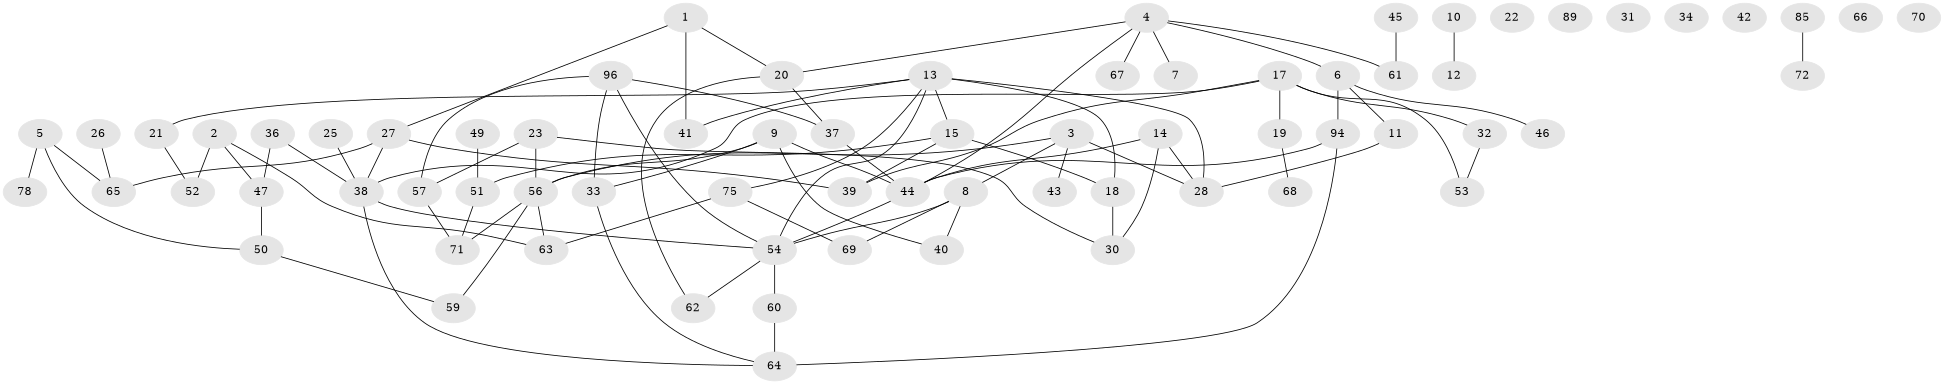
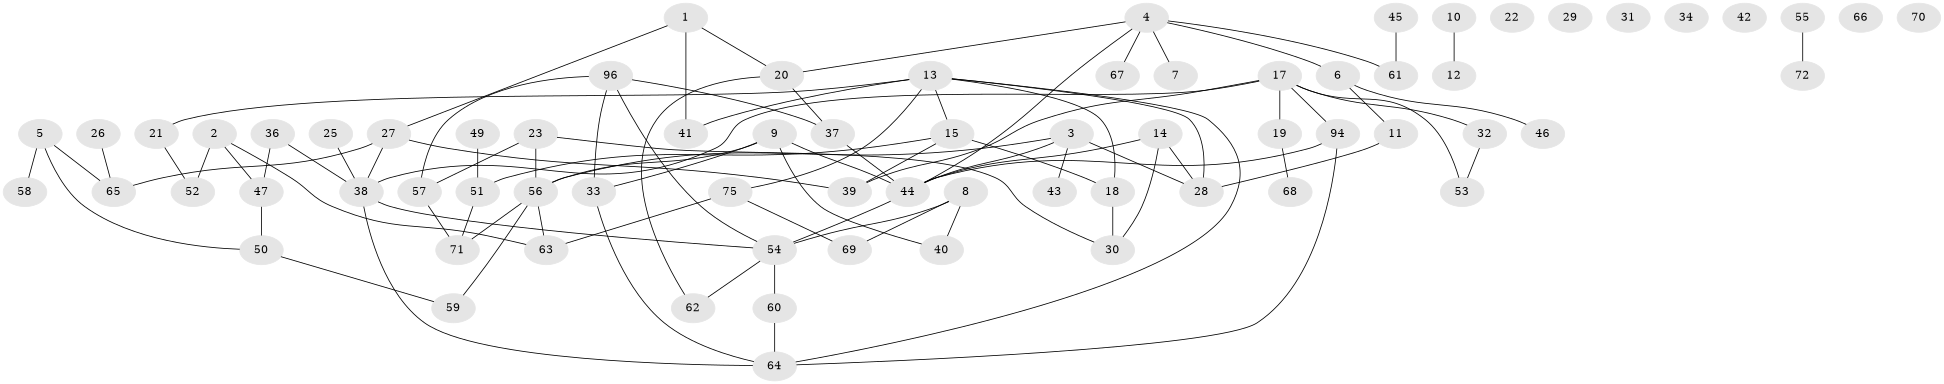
(1570, 18) -> (1570, 18)
(1803, 18) -> (1803, 18)
(1338, 105) -> (1309, 105)
(860, 163) -> (1191, 243)
(1006, 170) -> (989, 162)
(25, 192) -> (25, 192)
